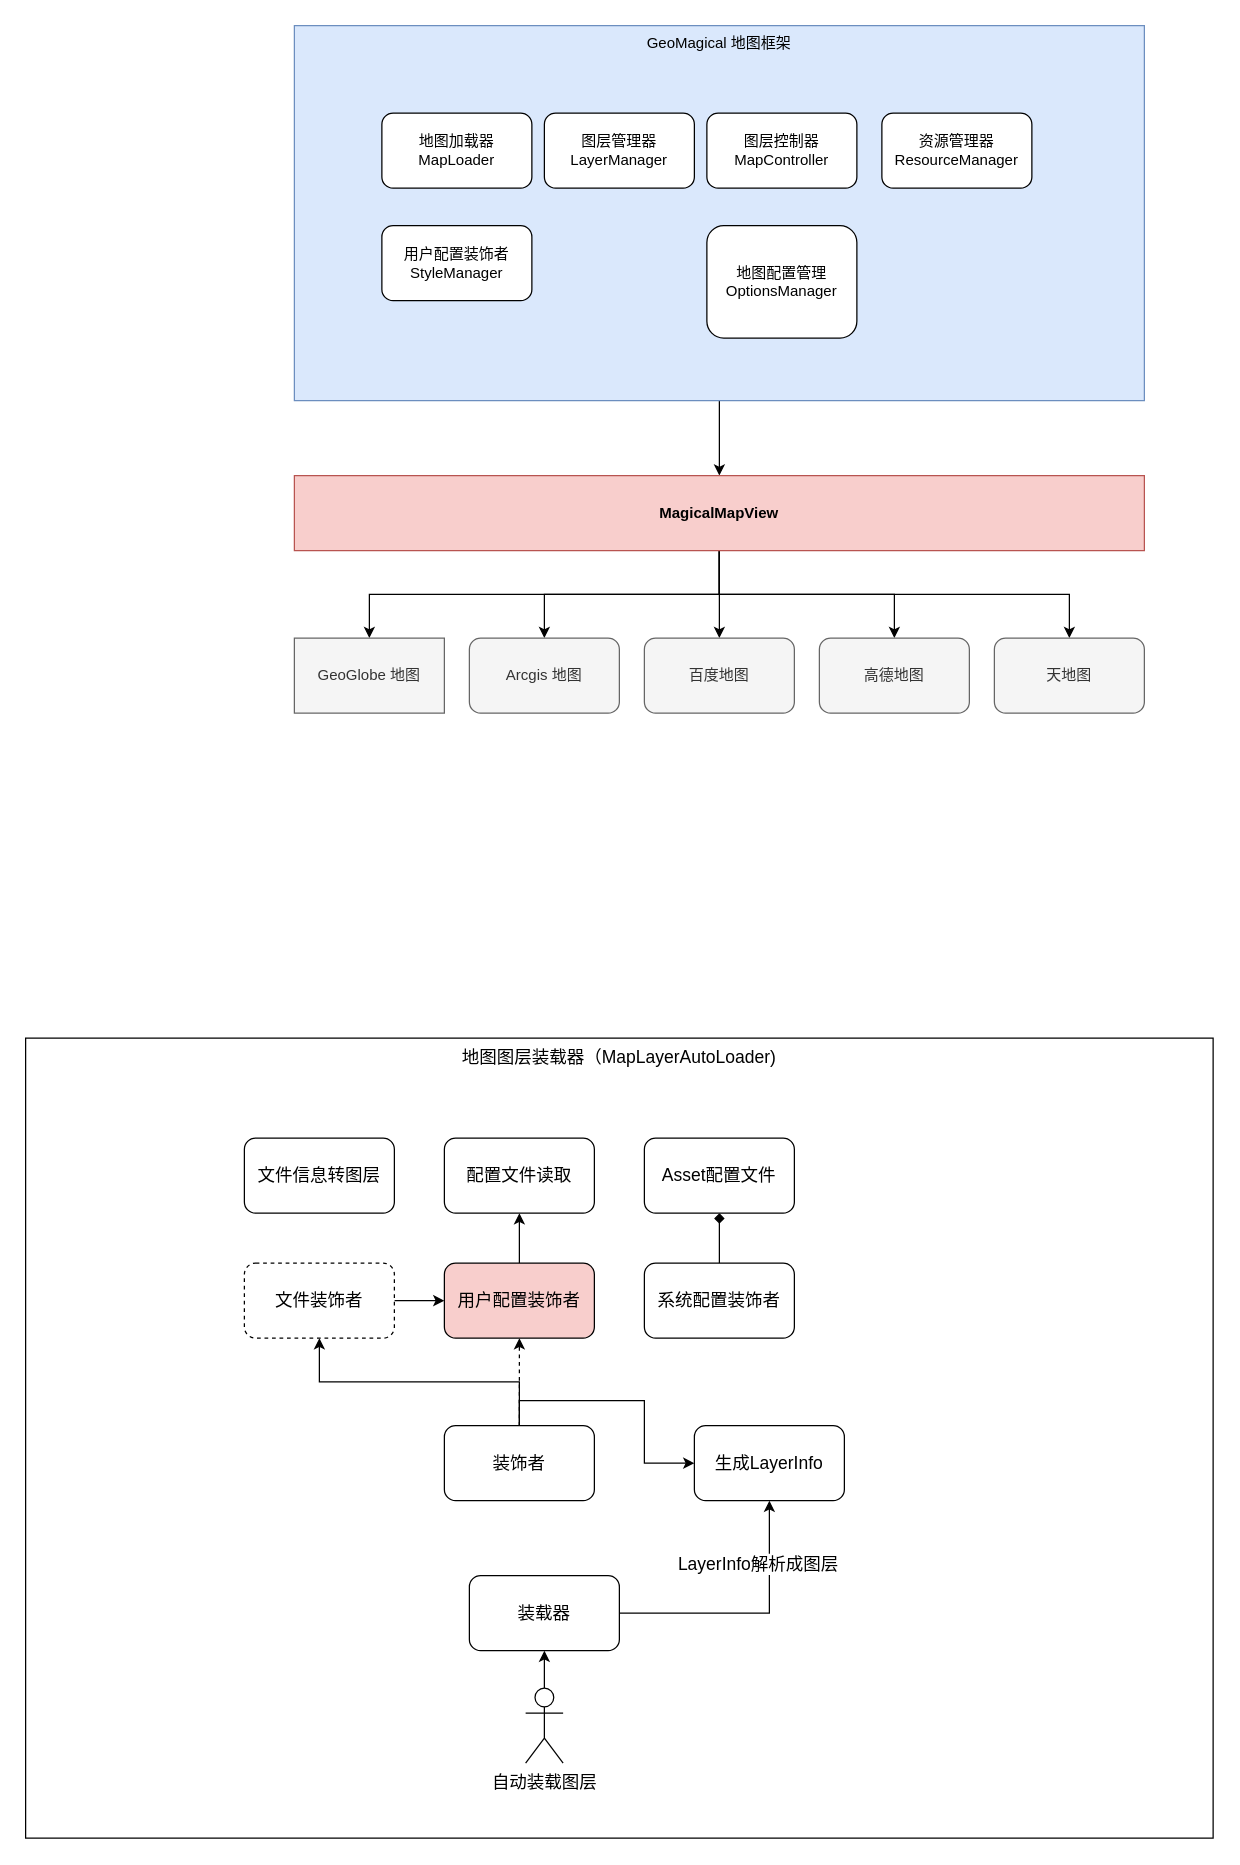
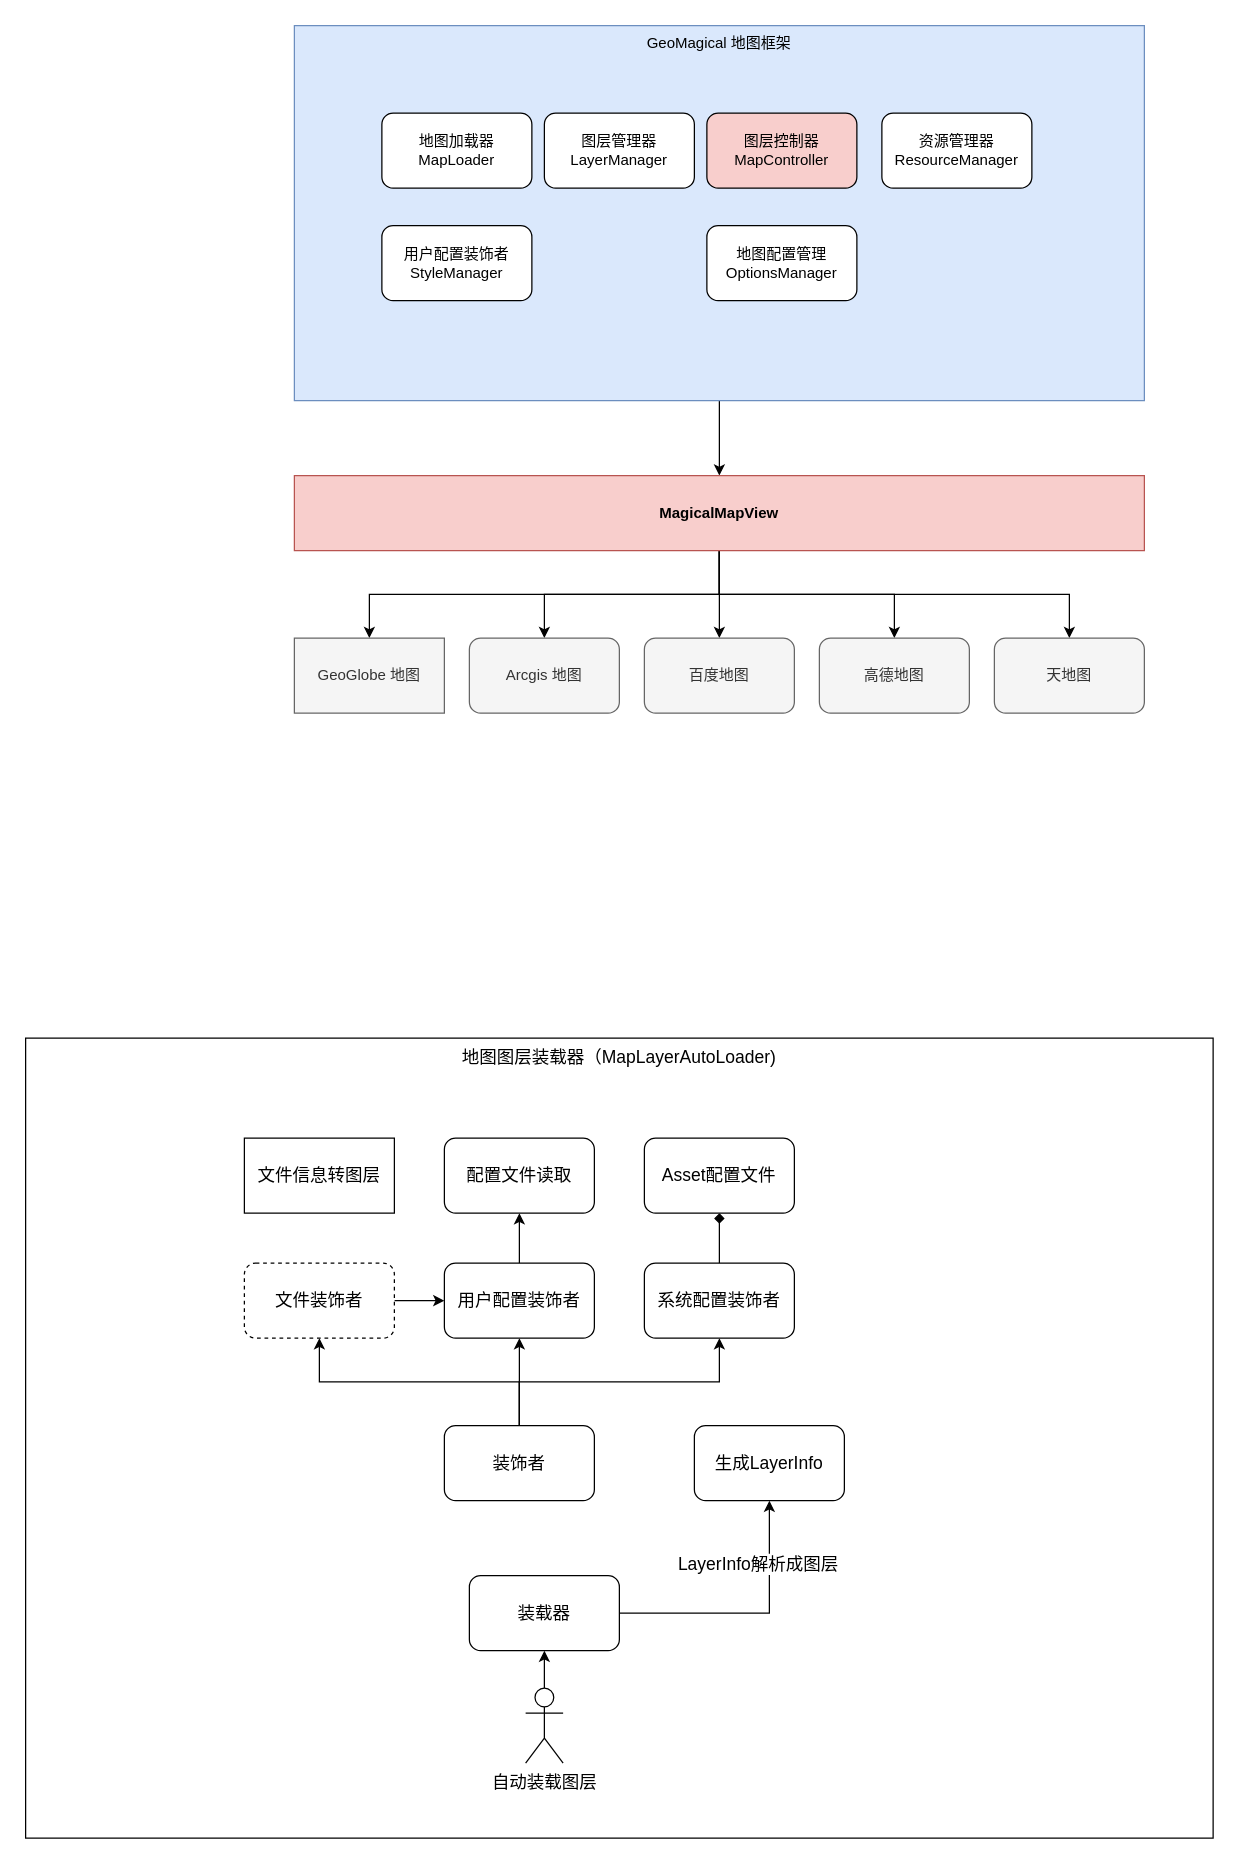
(782, 151) -> (782, 151)
(782, 282) -> (782, 263)
(319, 1176) -> (319, 1176)
(519, 1301) -> (519, 1301)
(519, 1364) -> (519, 1364)
(634, 1401) -> (637, 1382)
